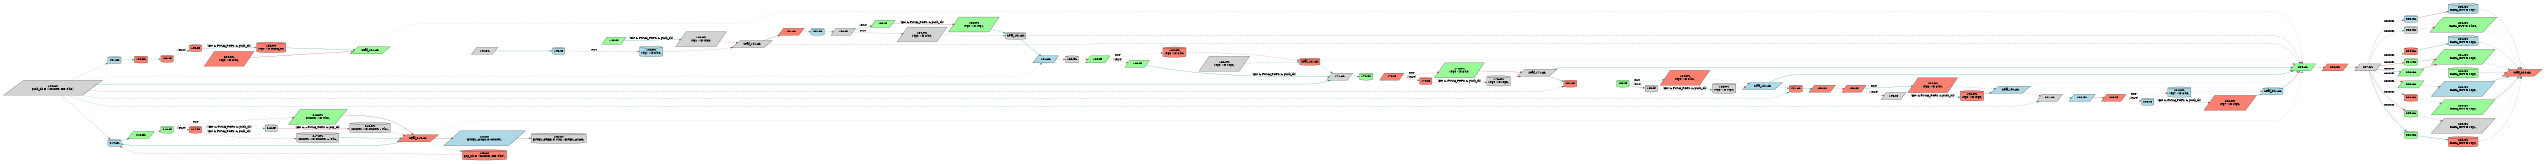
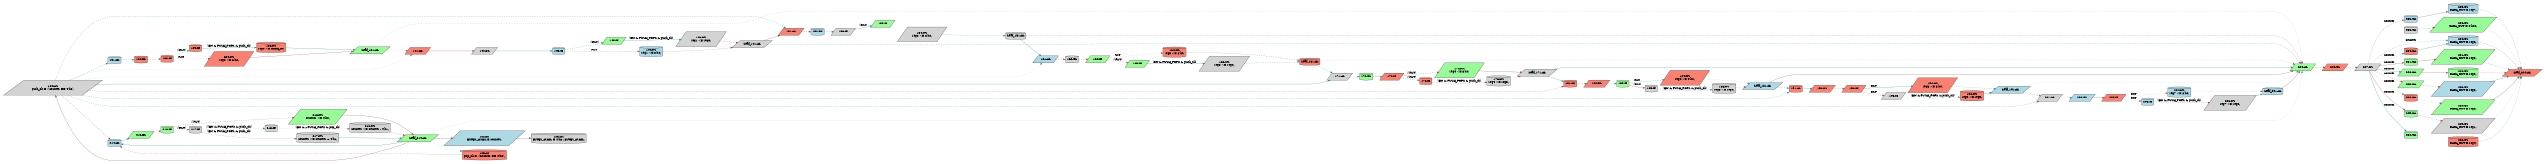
none -> (404, 16)
(974, 25) -> none
(877, 33) -> none
(2380, 42) -> (2406, 44)
none -> (583, 46)
none -> (418, 51)
(153, 59) -> (153, 59)
none -> (191, 59)
(2428, 67) -> (2434, 73)
(1412, 73) -> (1412, 73)
(1236, 75) -> (1175, 64)
(2030, 75) -> (2030, 75)
none -> (1377, 77)
none -> (1597, 84)
(1874, 92) -> (1874, 92)
(2134, 98) -> (2134, 98)
(2230, 103) -> (2230, 103)
(195, 122) -> (195, 122)
(313, 129) -> (313, 129)
(195, 130) -> (195, 130)
(418, 138) -> (418, 138)
(559, 138) -> (559, 138)
(2432, 138) -> none
none -> (217, 161)
